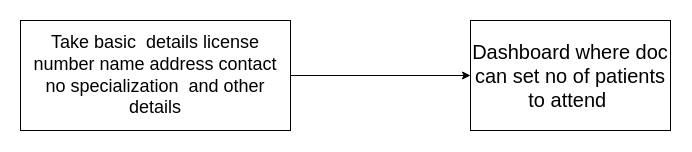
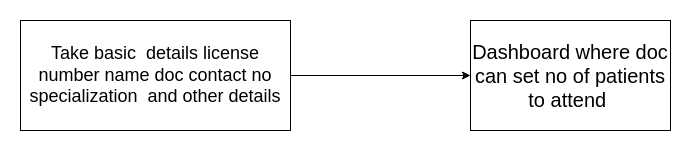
(156, 76) -> (156, 76)
